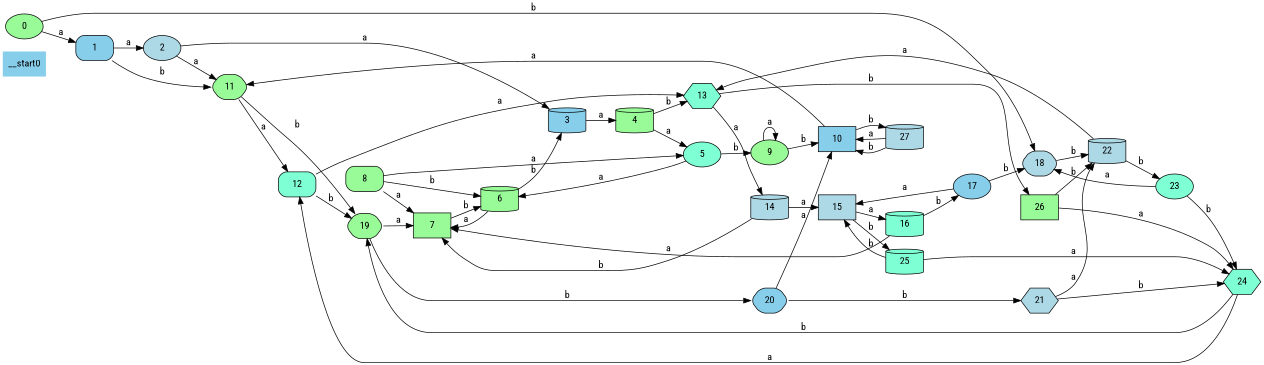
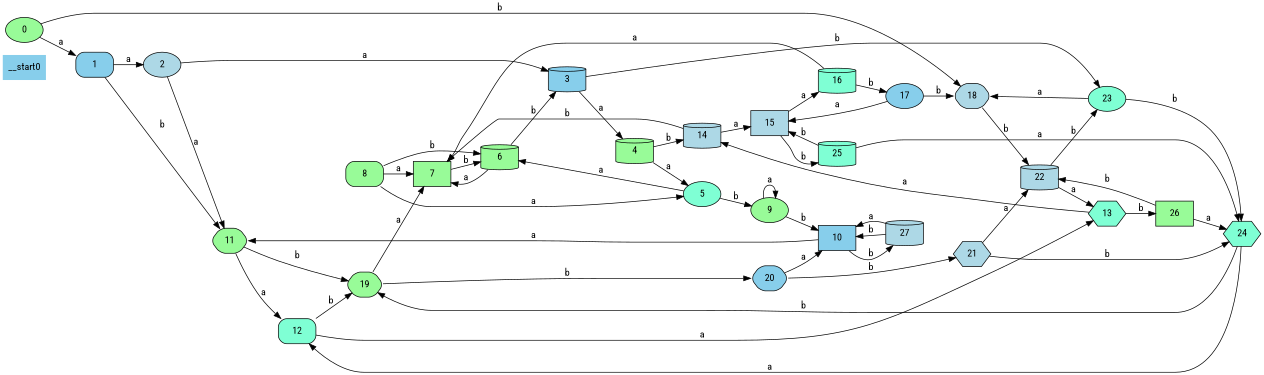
none -> (847, 44)
(667, 109) -> (665, 144)
